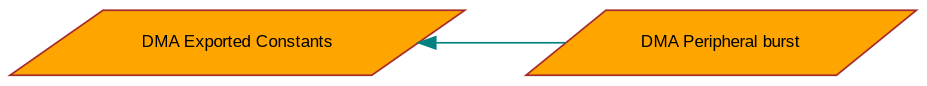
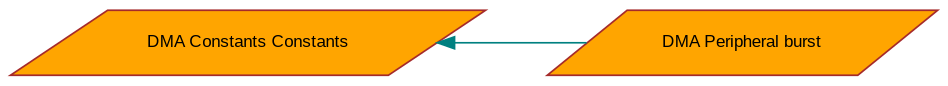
(237, 43) -> (248, 43)
